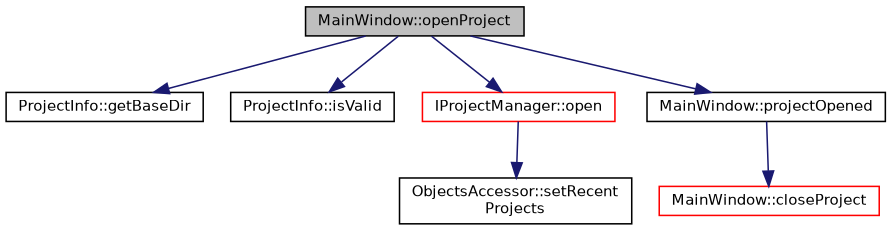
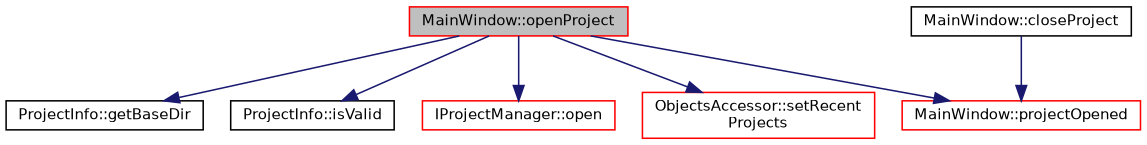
(415, 21) -> (519, 21)
(766, 107) -> (1021, 115)
(518, 142) -> (620, 61)
(767, 146) -> (1021, 61)
(516, 201) -> (759, 115)
(769, 201) -> (1021, 21)
